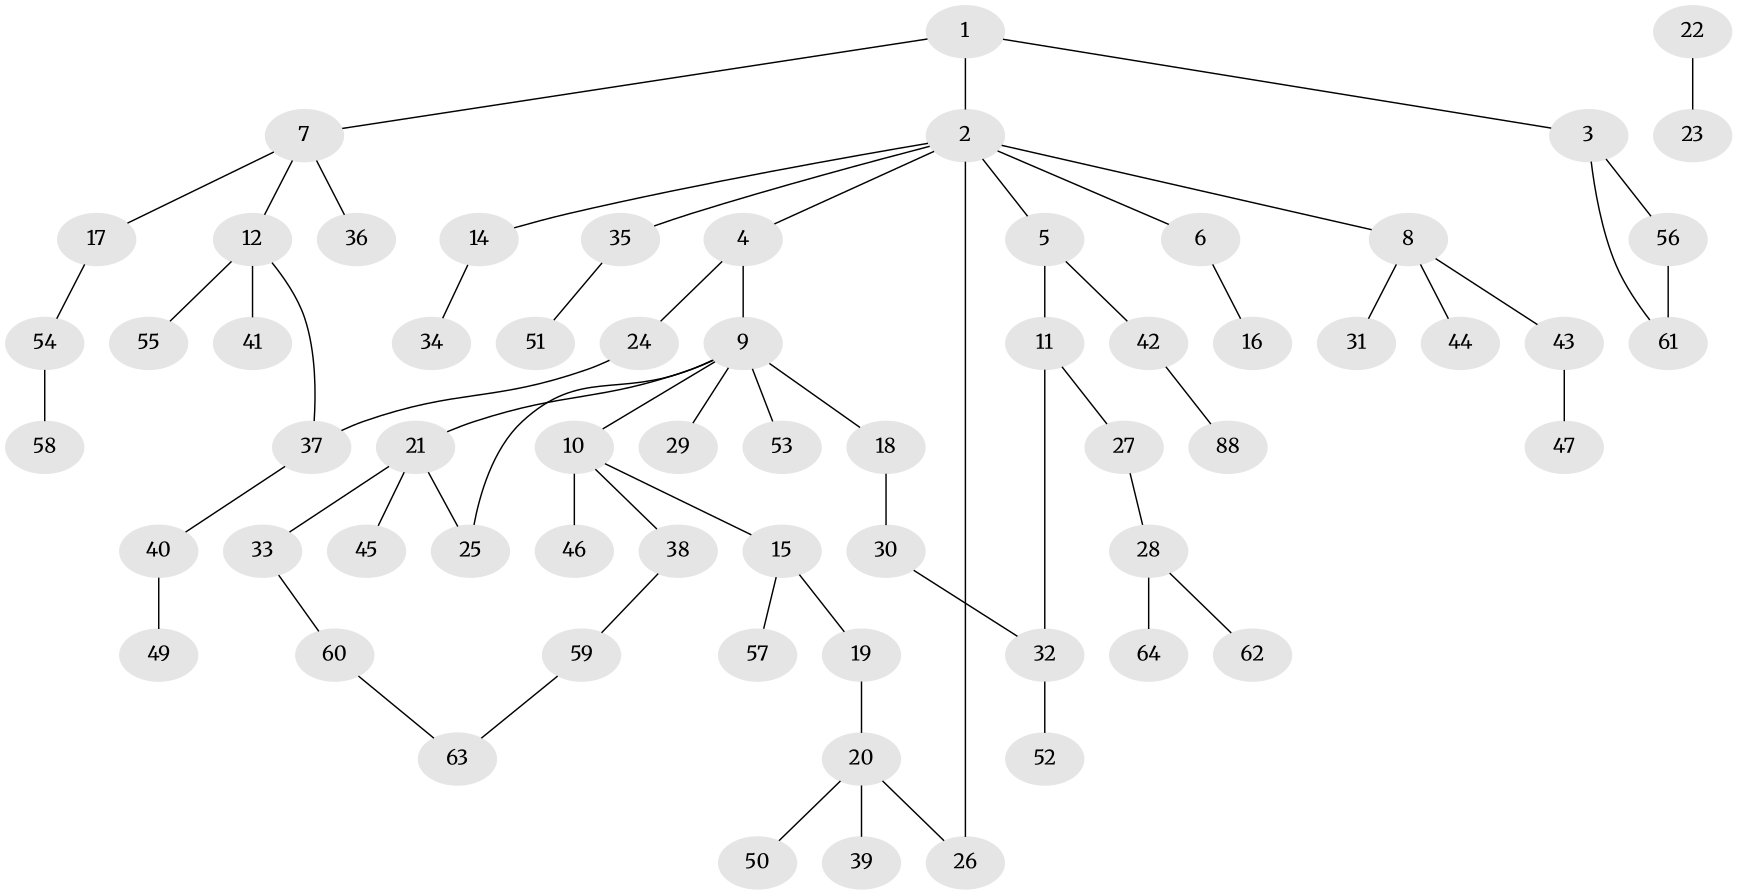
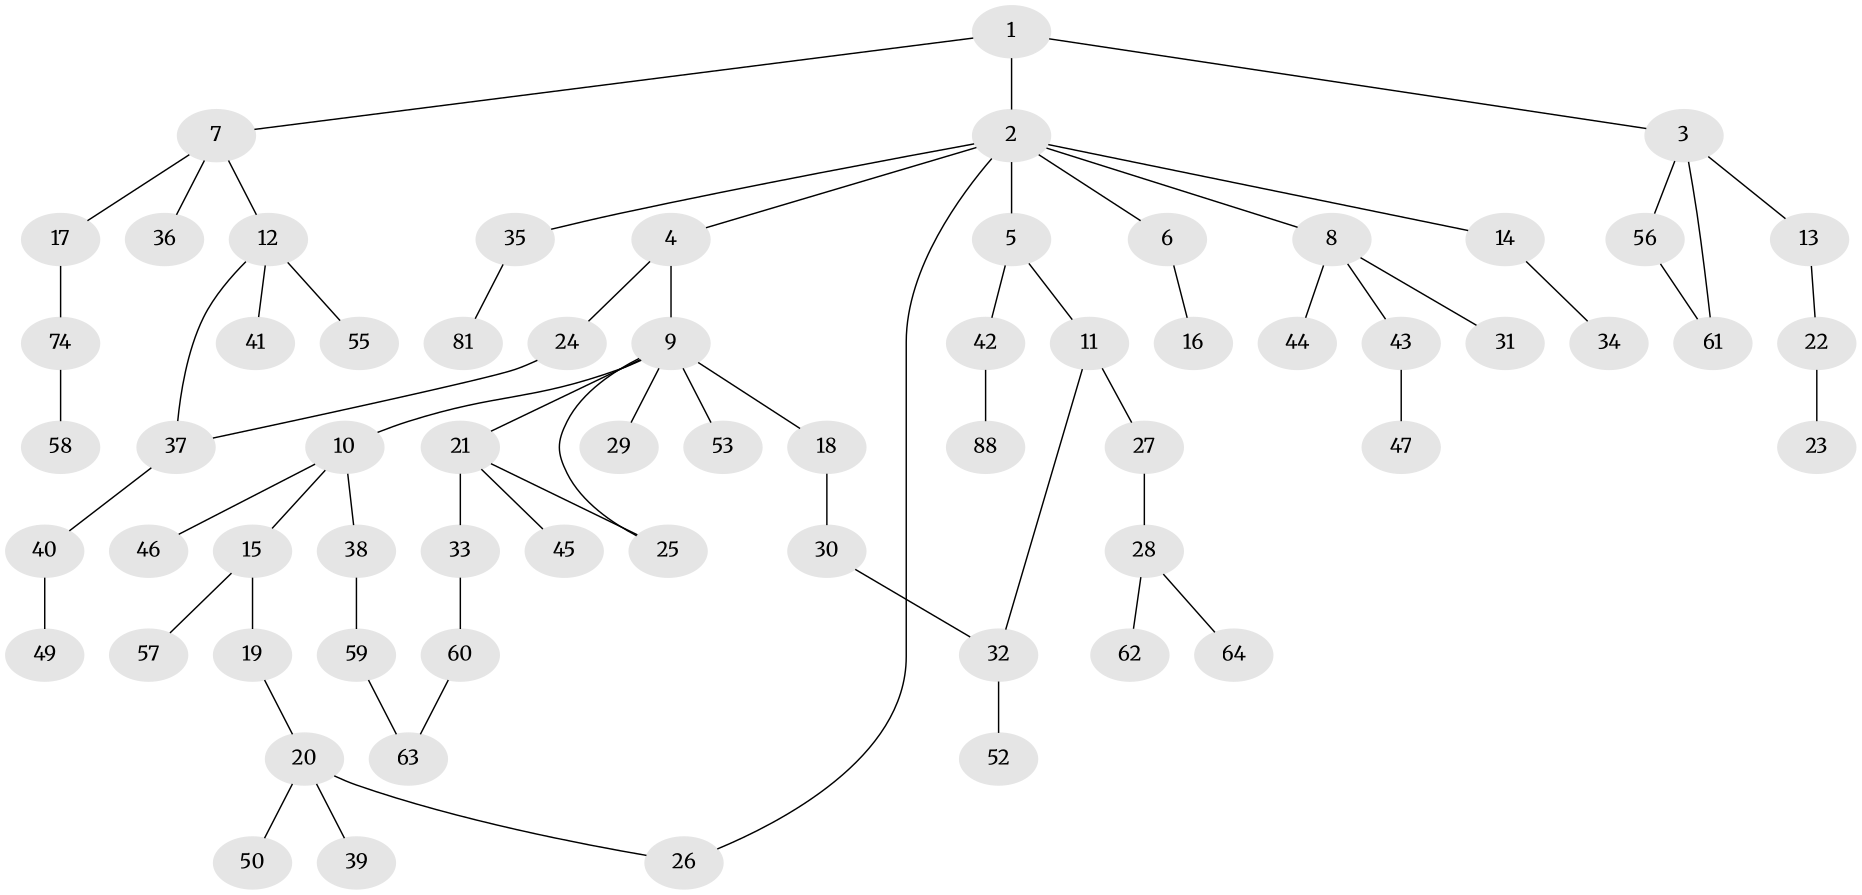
none -> (1810, 240)
(45, 343) -> (61, 343)
(535, 343) -> (463, 343)
